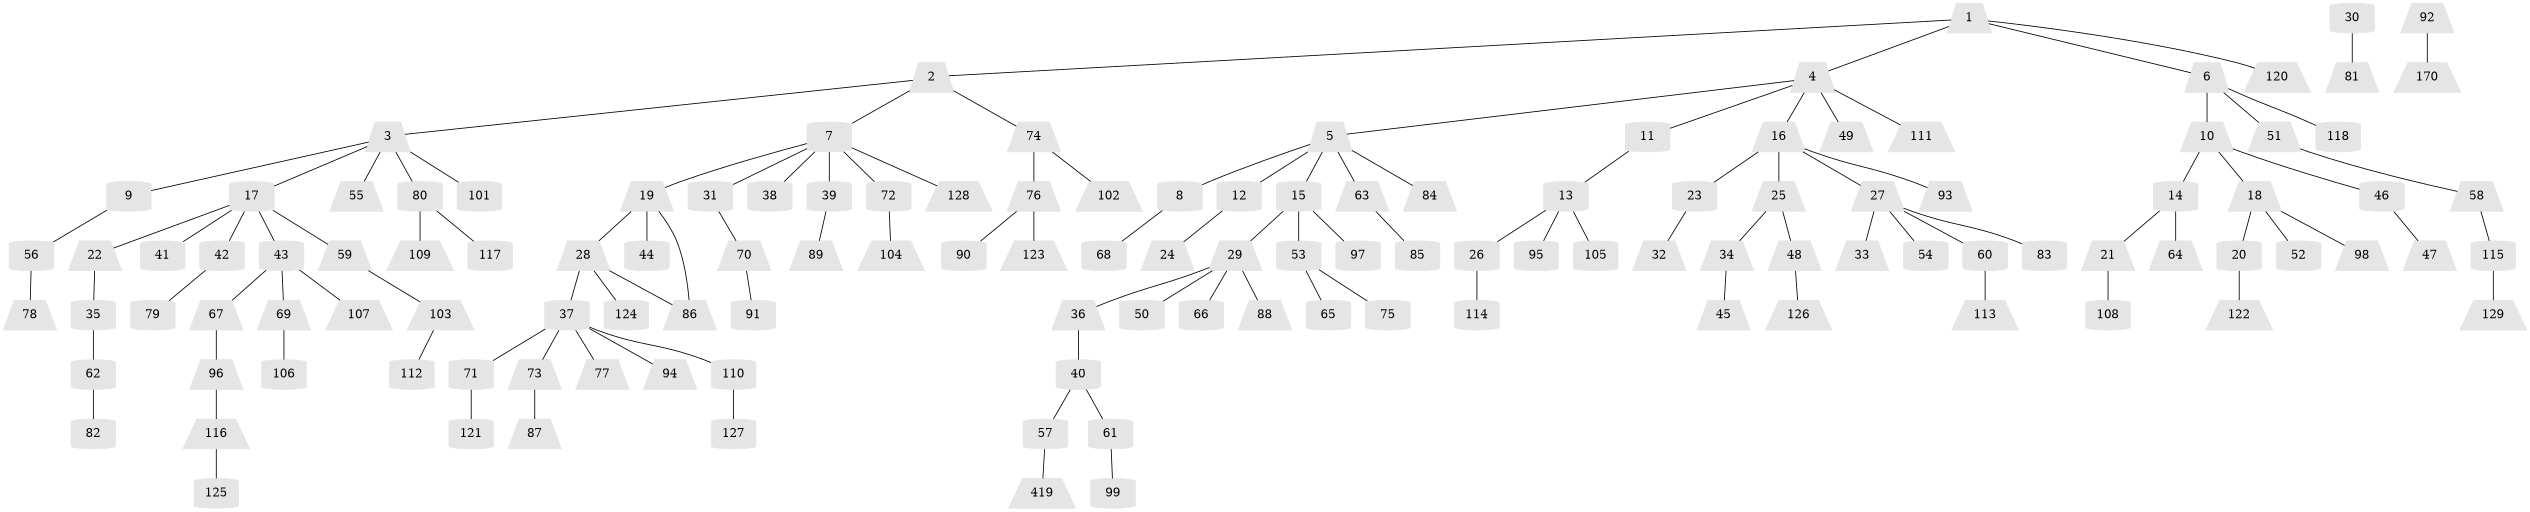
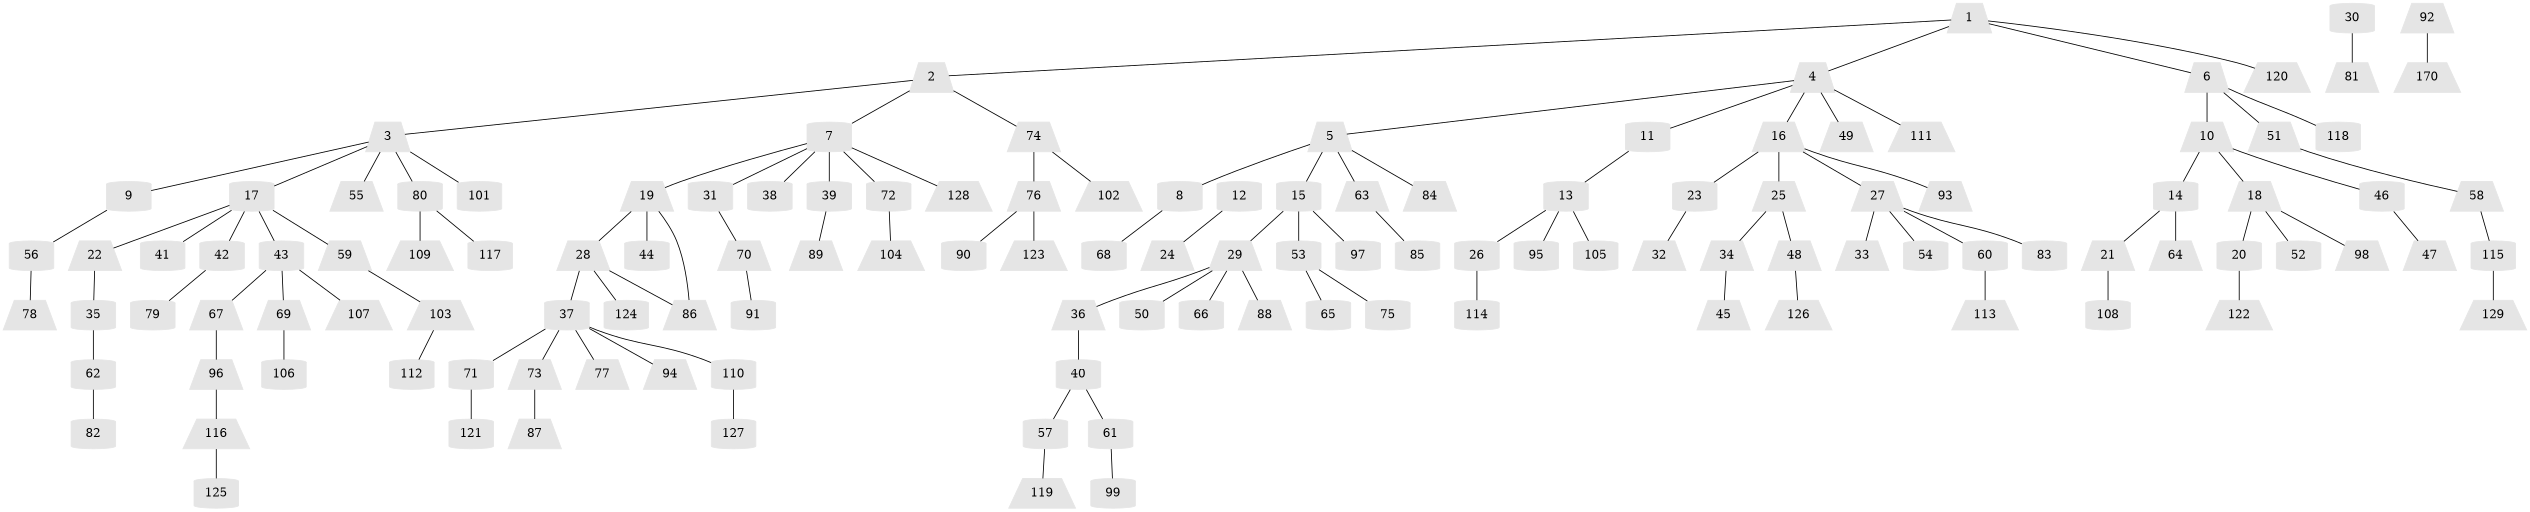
(1284, 167) -> none
(1042, 493) -> (1042, 493)
